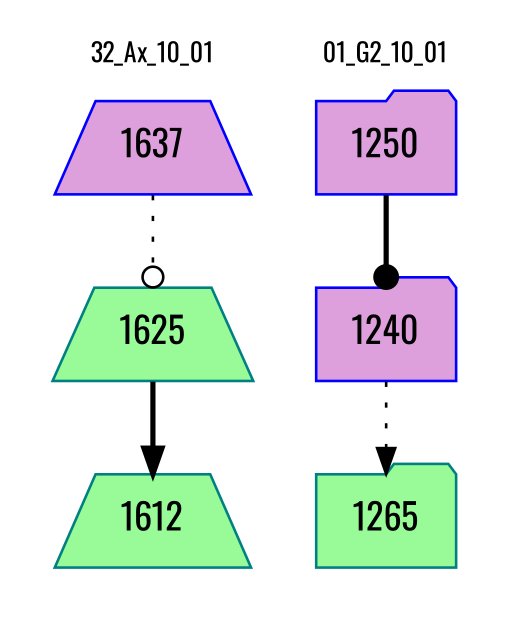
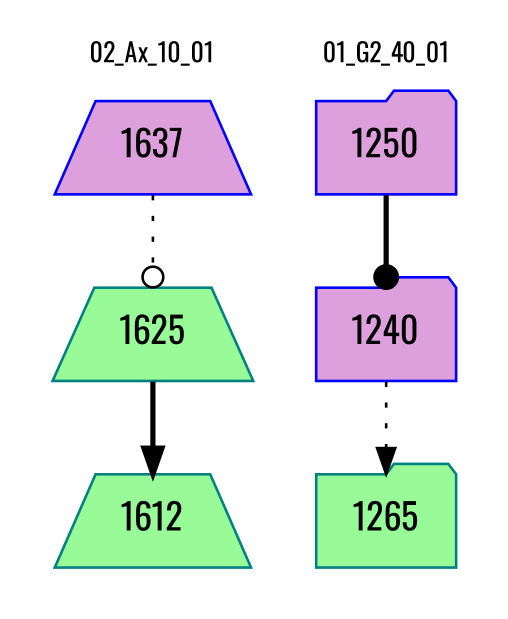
(153, 56) -> (153, 56)
(386, 56) -> (386, 56)
